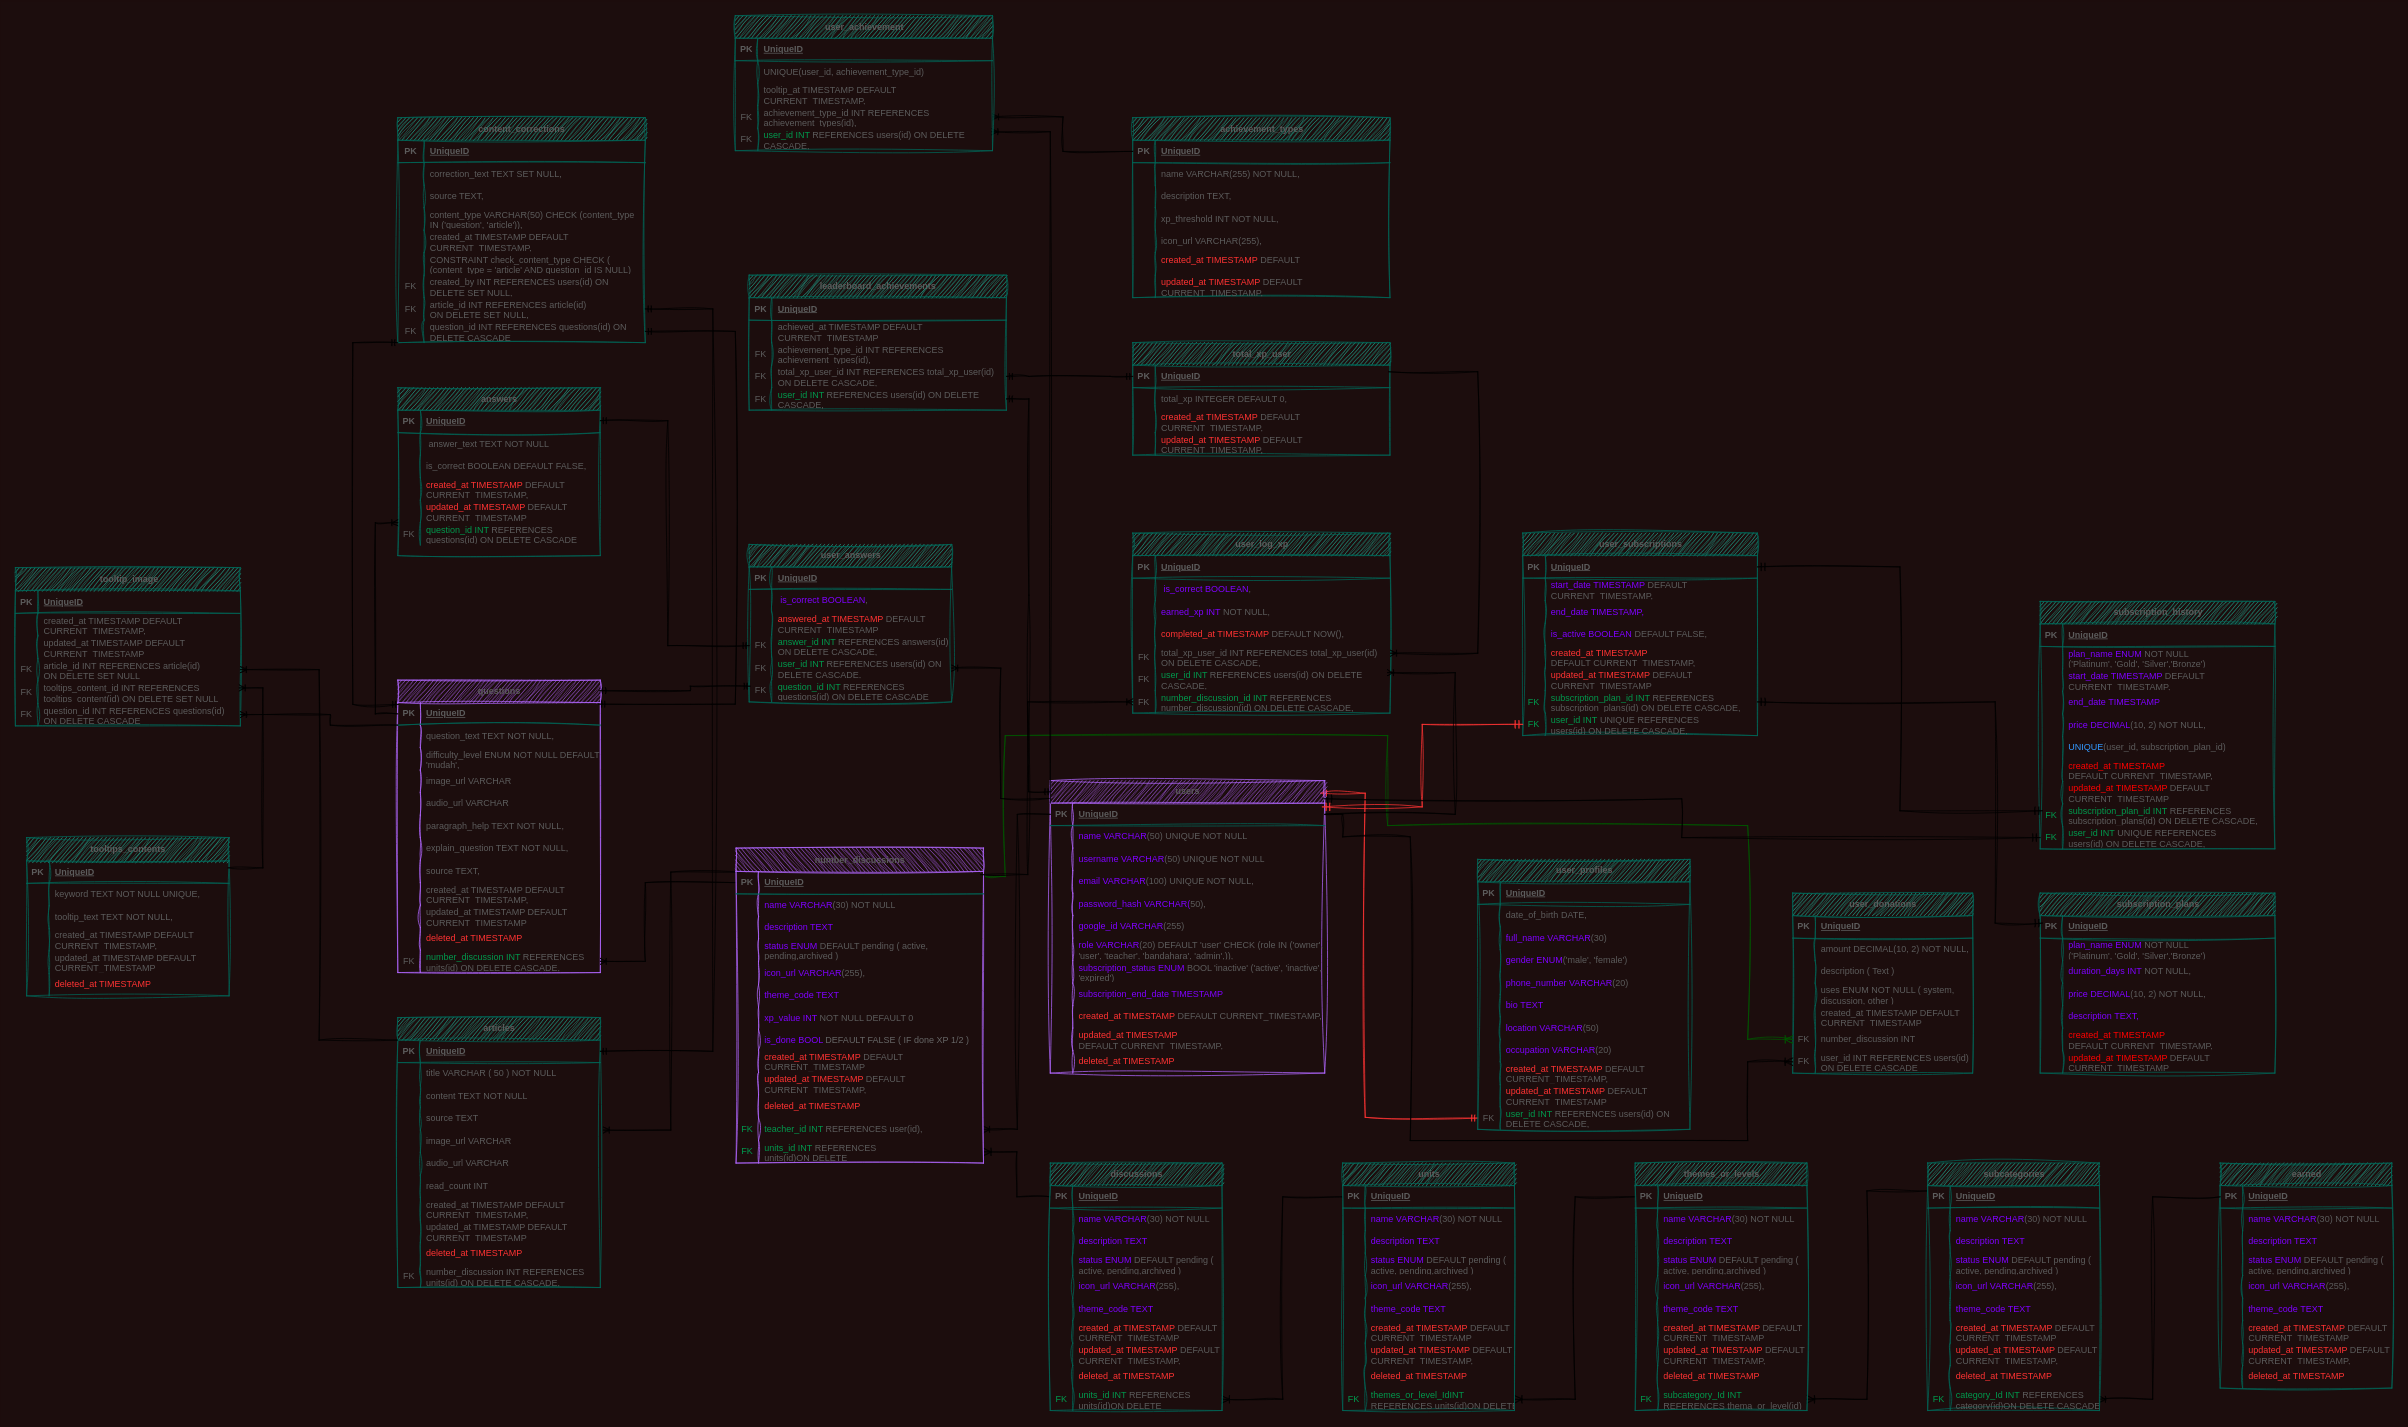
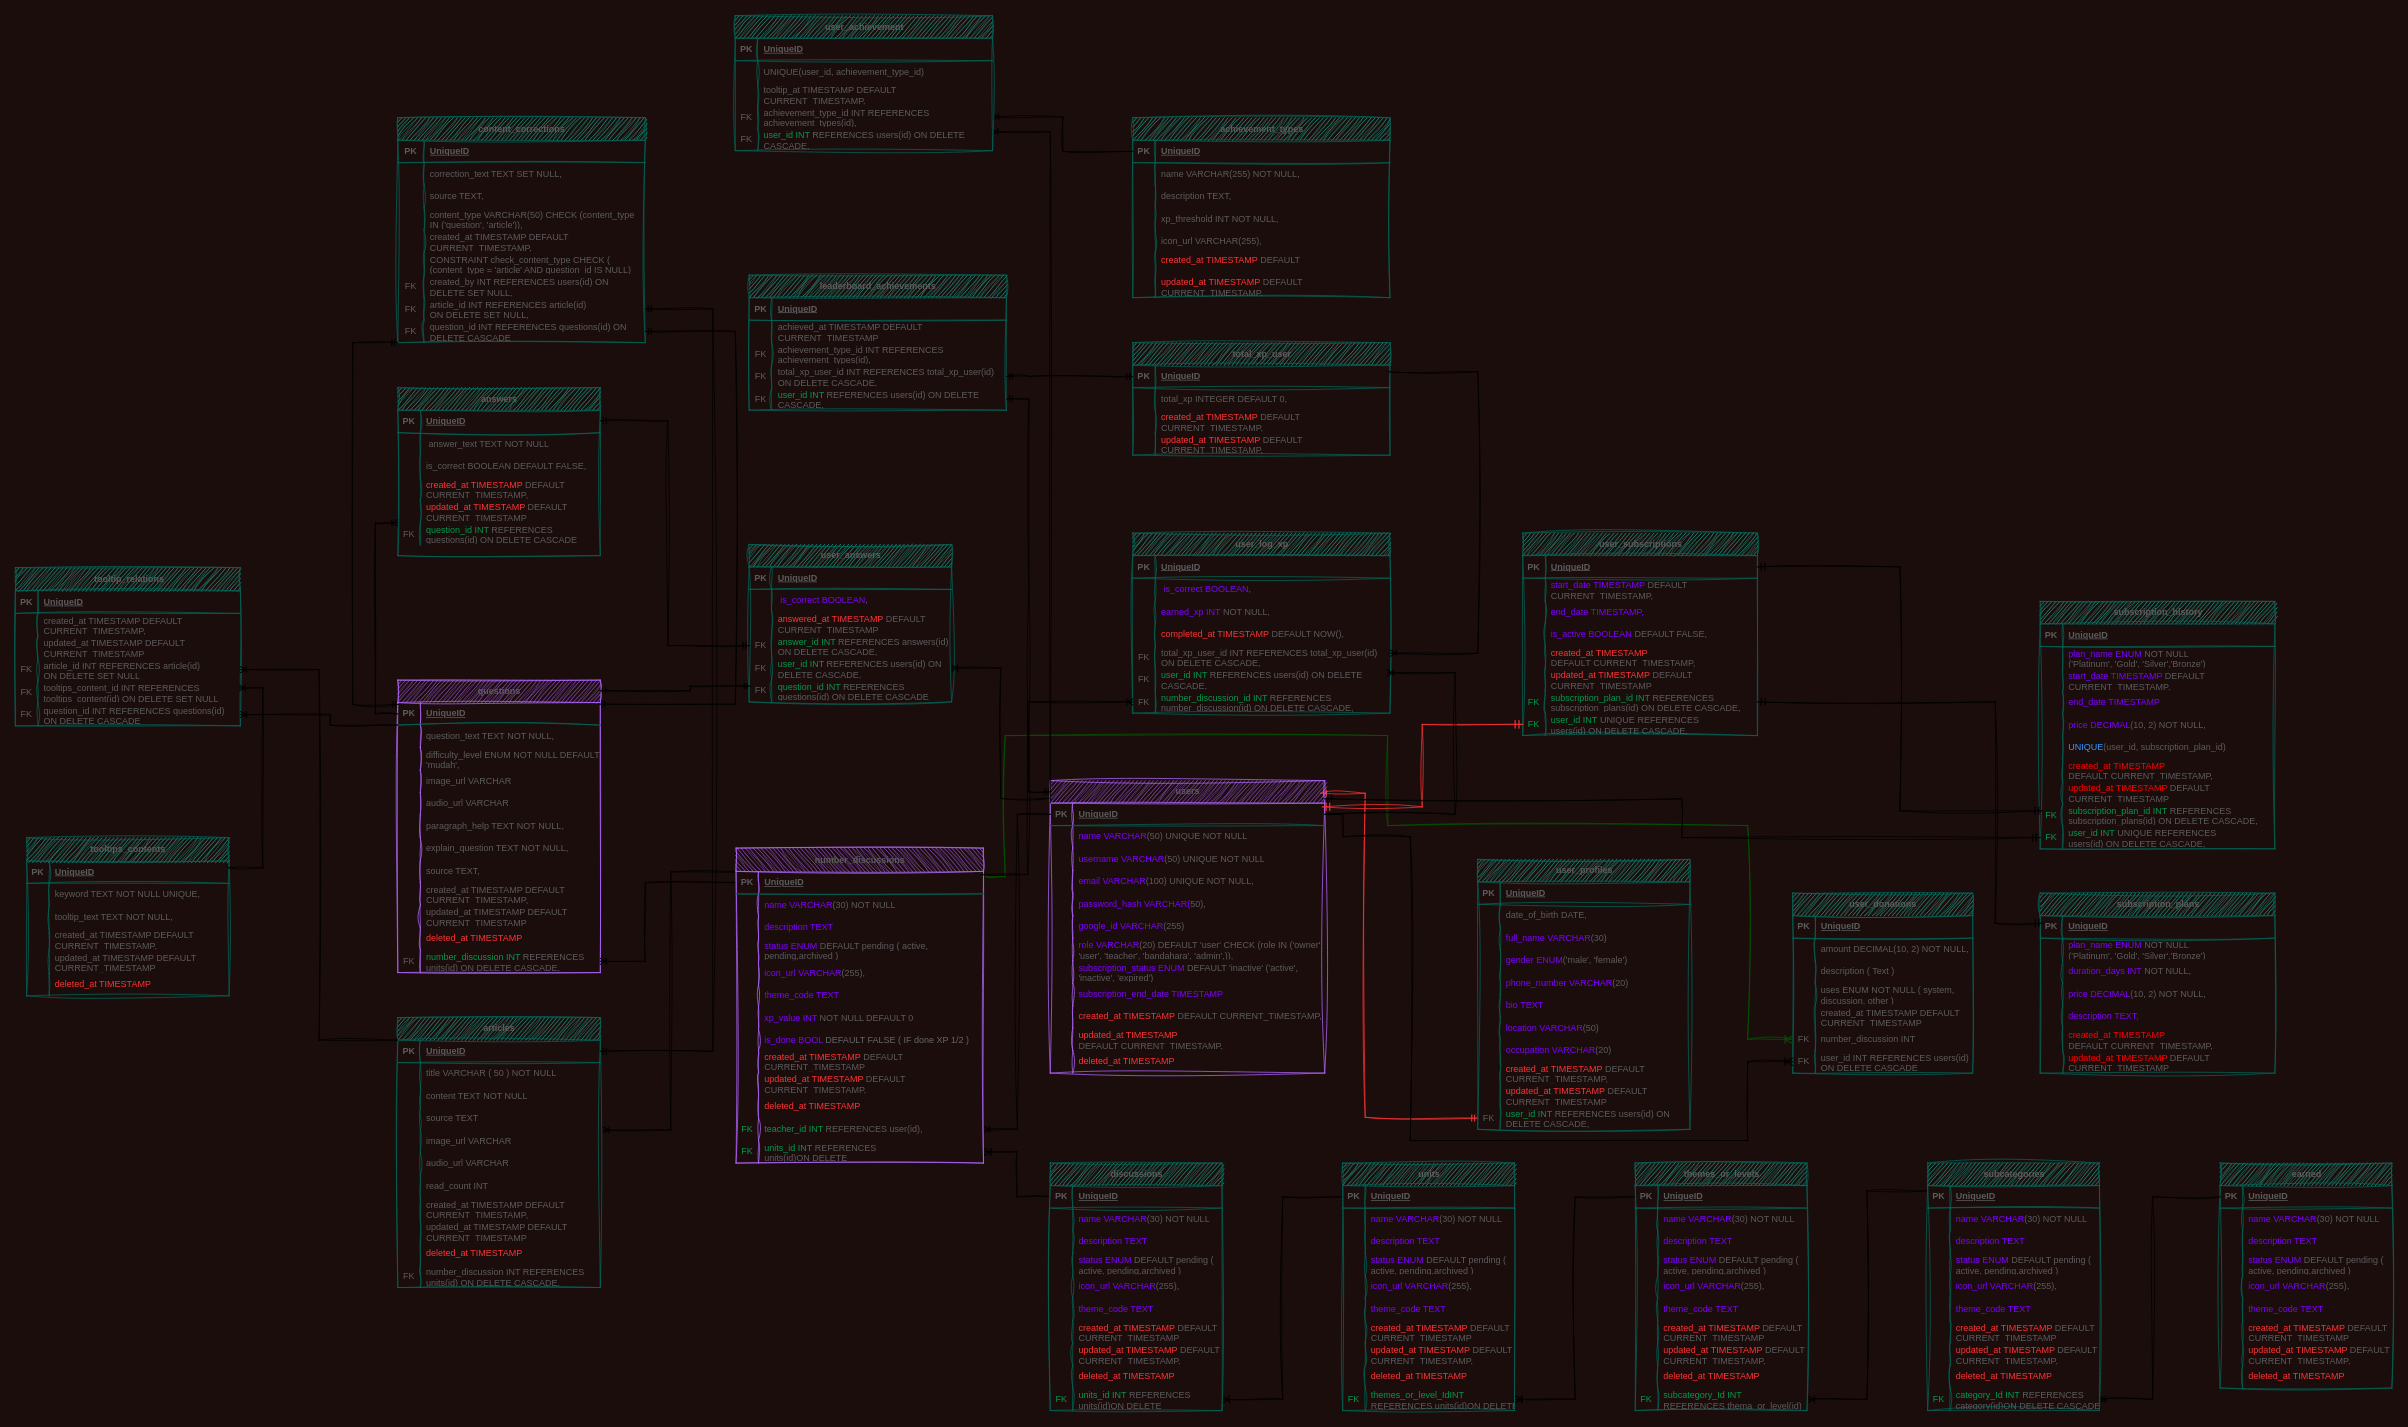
(128, 579) -> (128, 579)
(1202, 972) -> (1202, 972)
